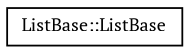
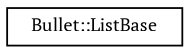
(95, 27) -> (95, 27)
